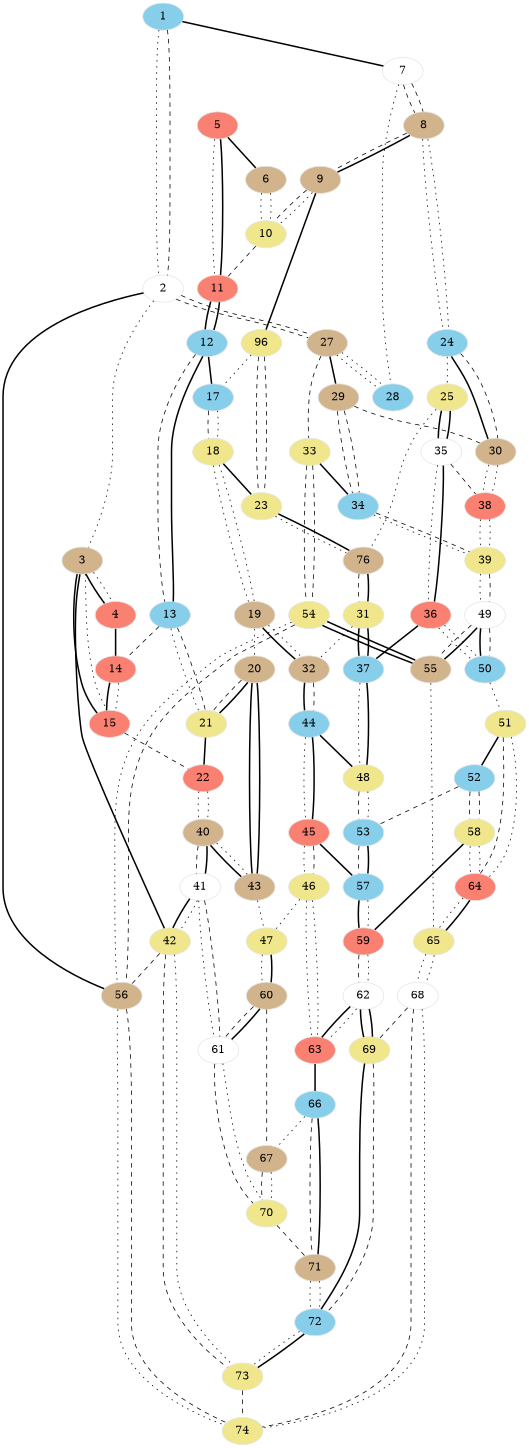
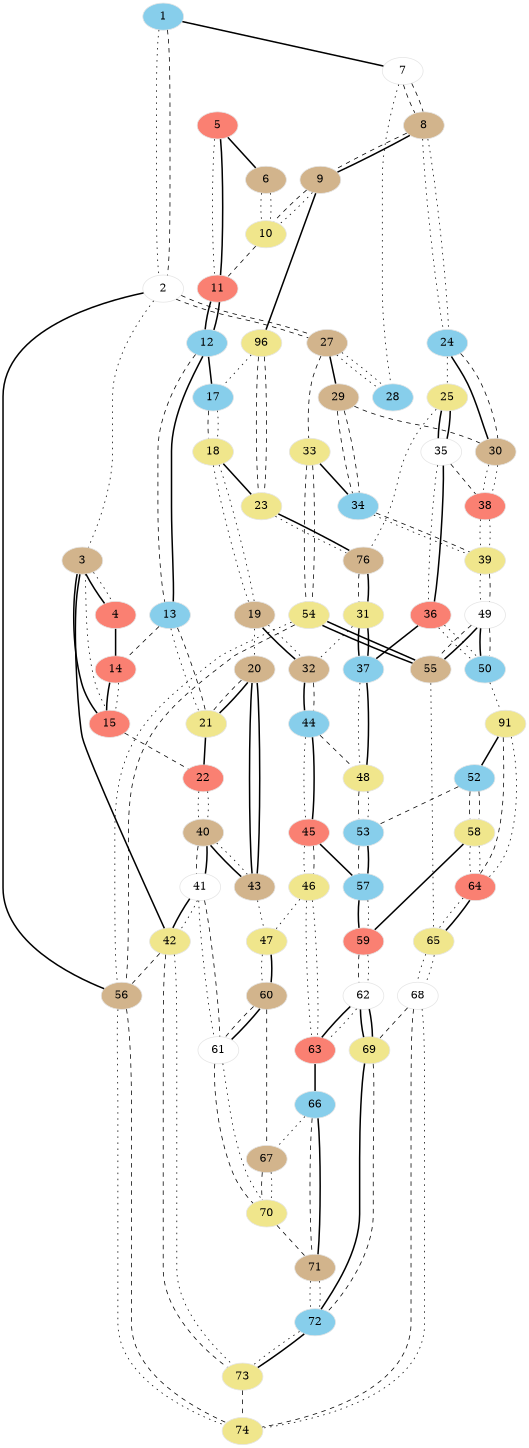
(505, 724) -> (505, 724)
(336, 751) -> (336, 751)
